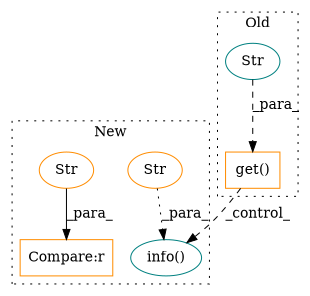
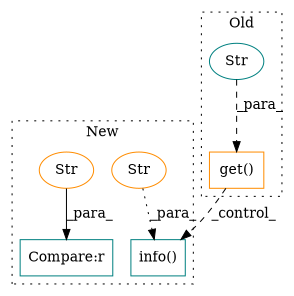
(66, 258) -> (66, 258)
(166, 258) -> (158, 258)
